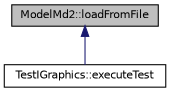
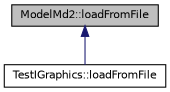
(85, 76) -> (85, 76)
